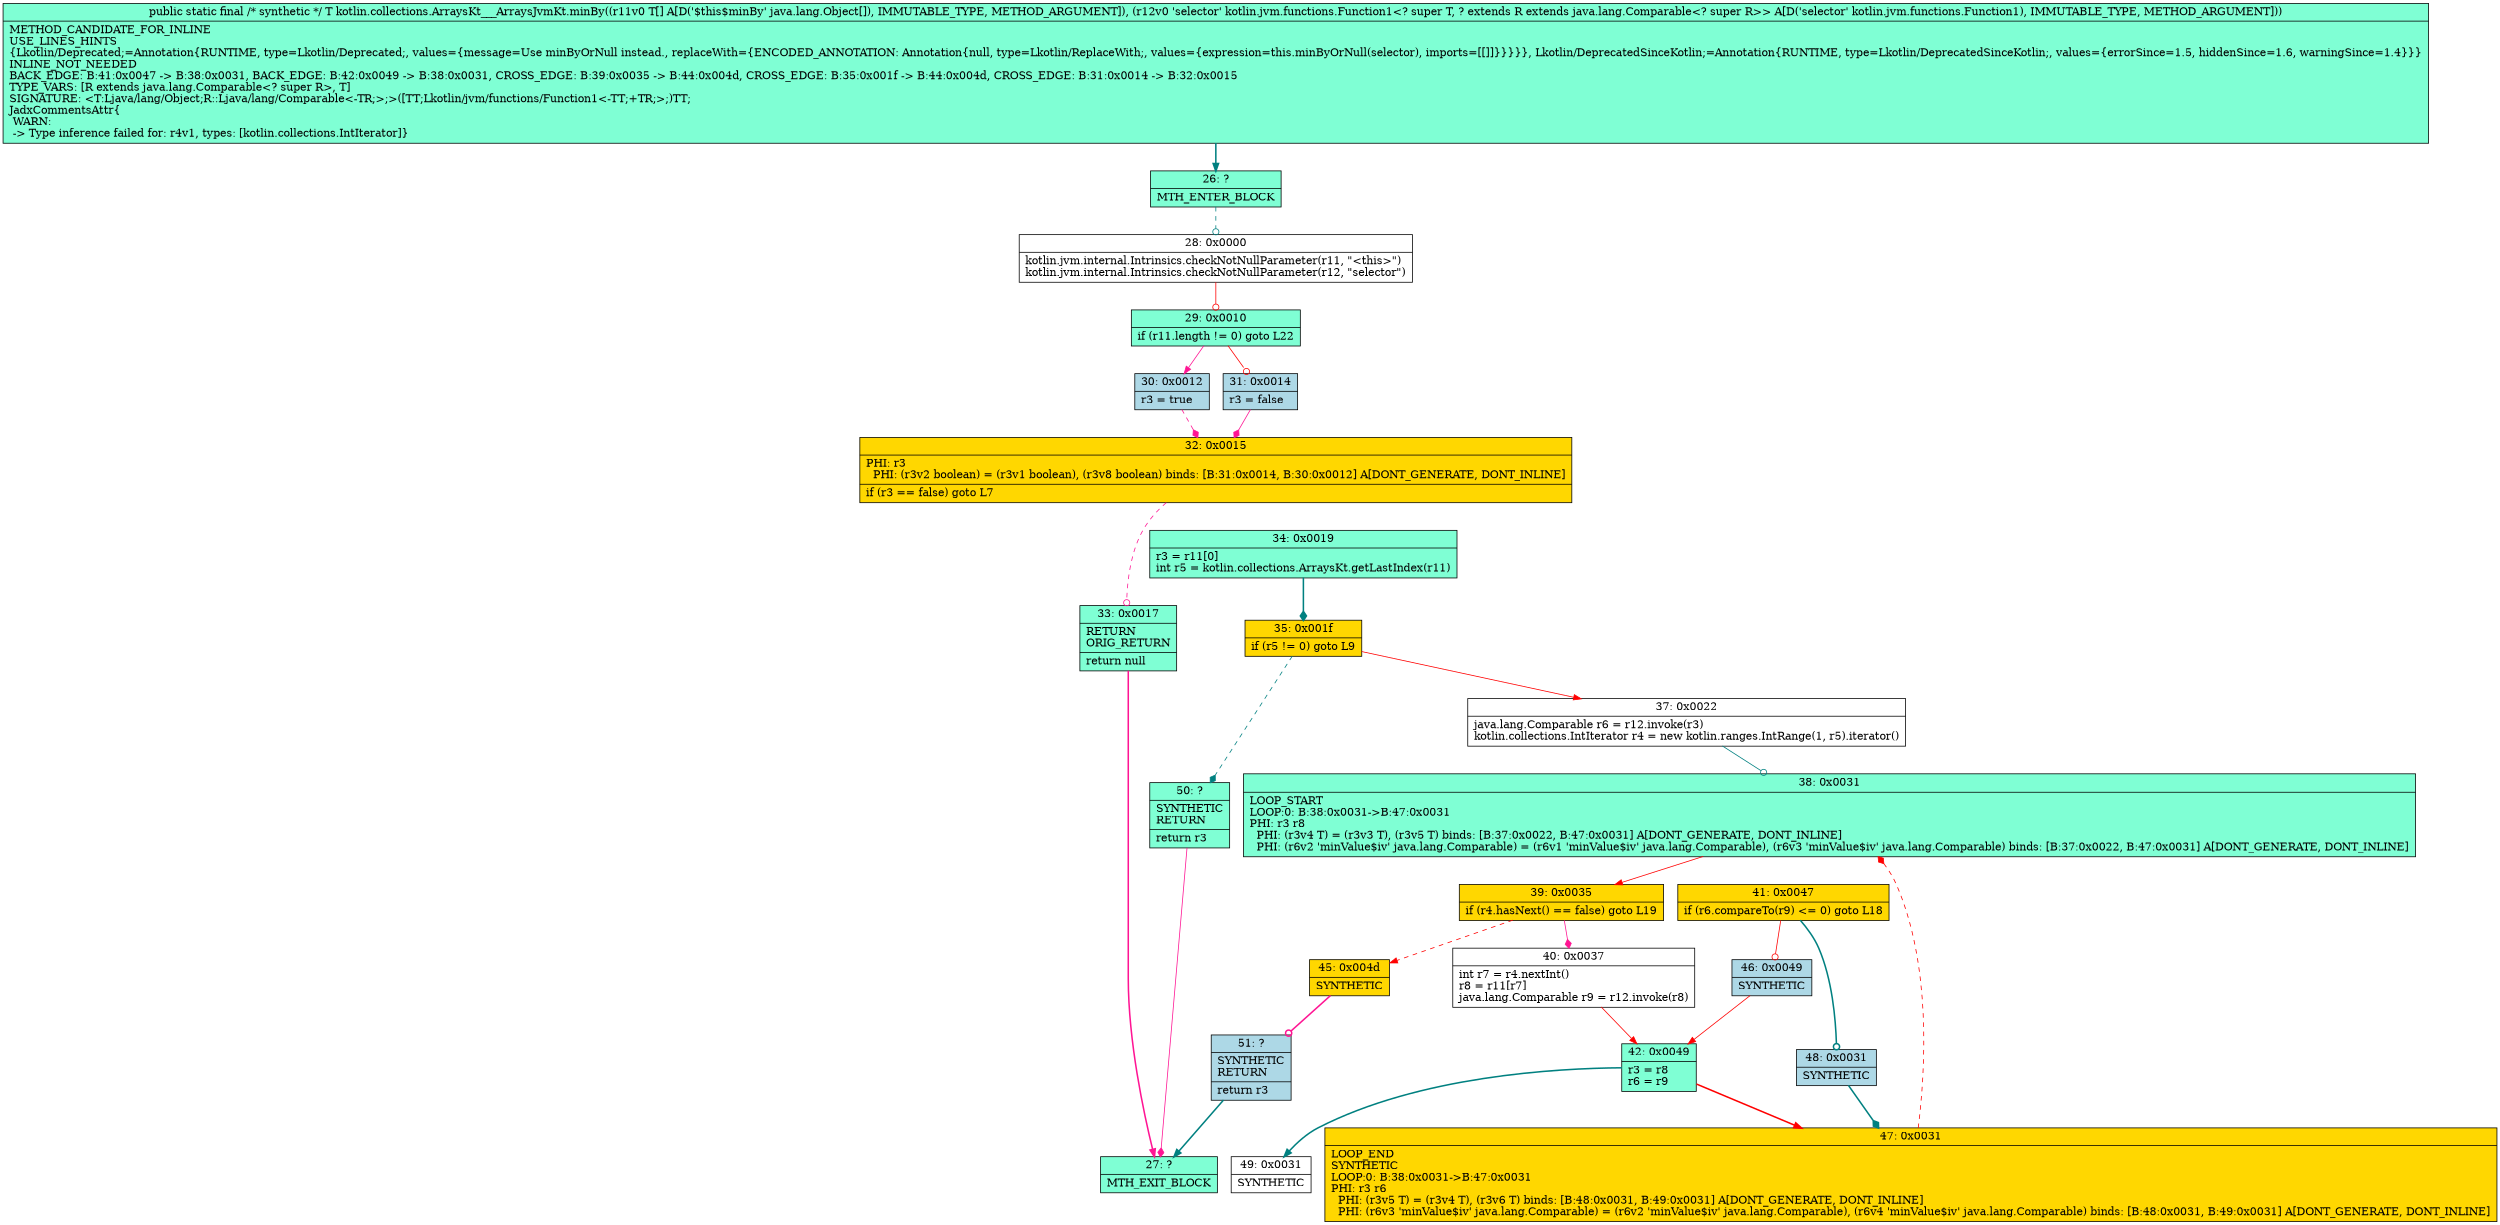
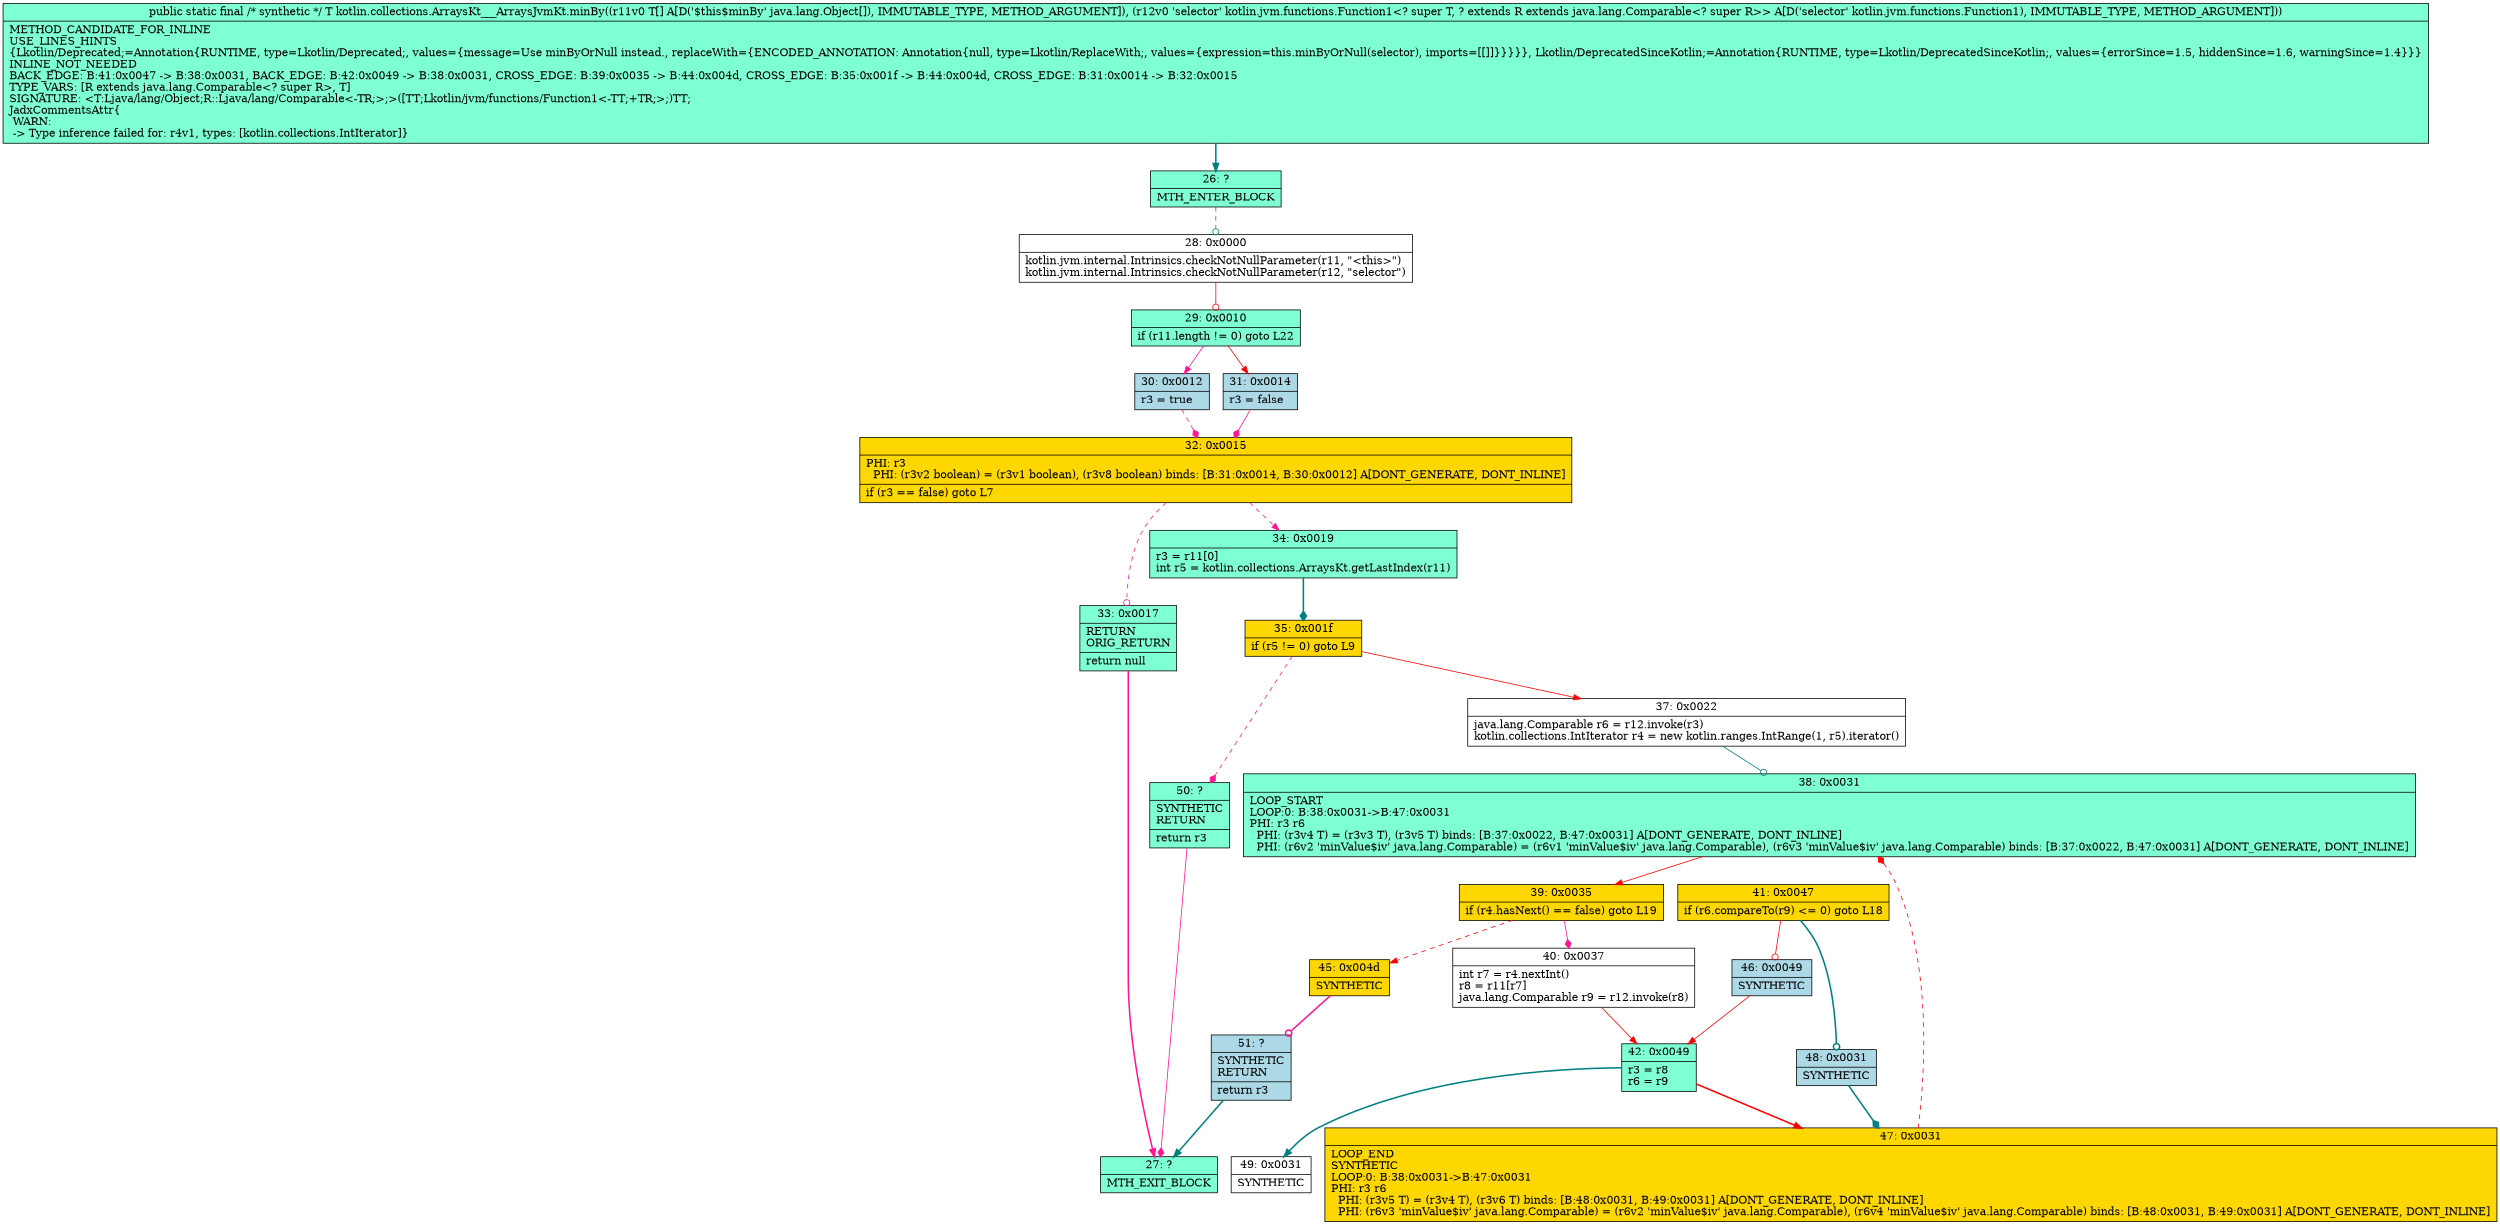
(1236, 357) -> (1236, 357)
none -> (1261, 514)
(1254, 716) -> (1254, 716)
(1279, 824) -> (1279, 824)
